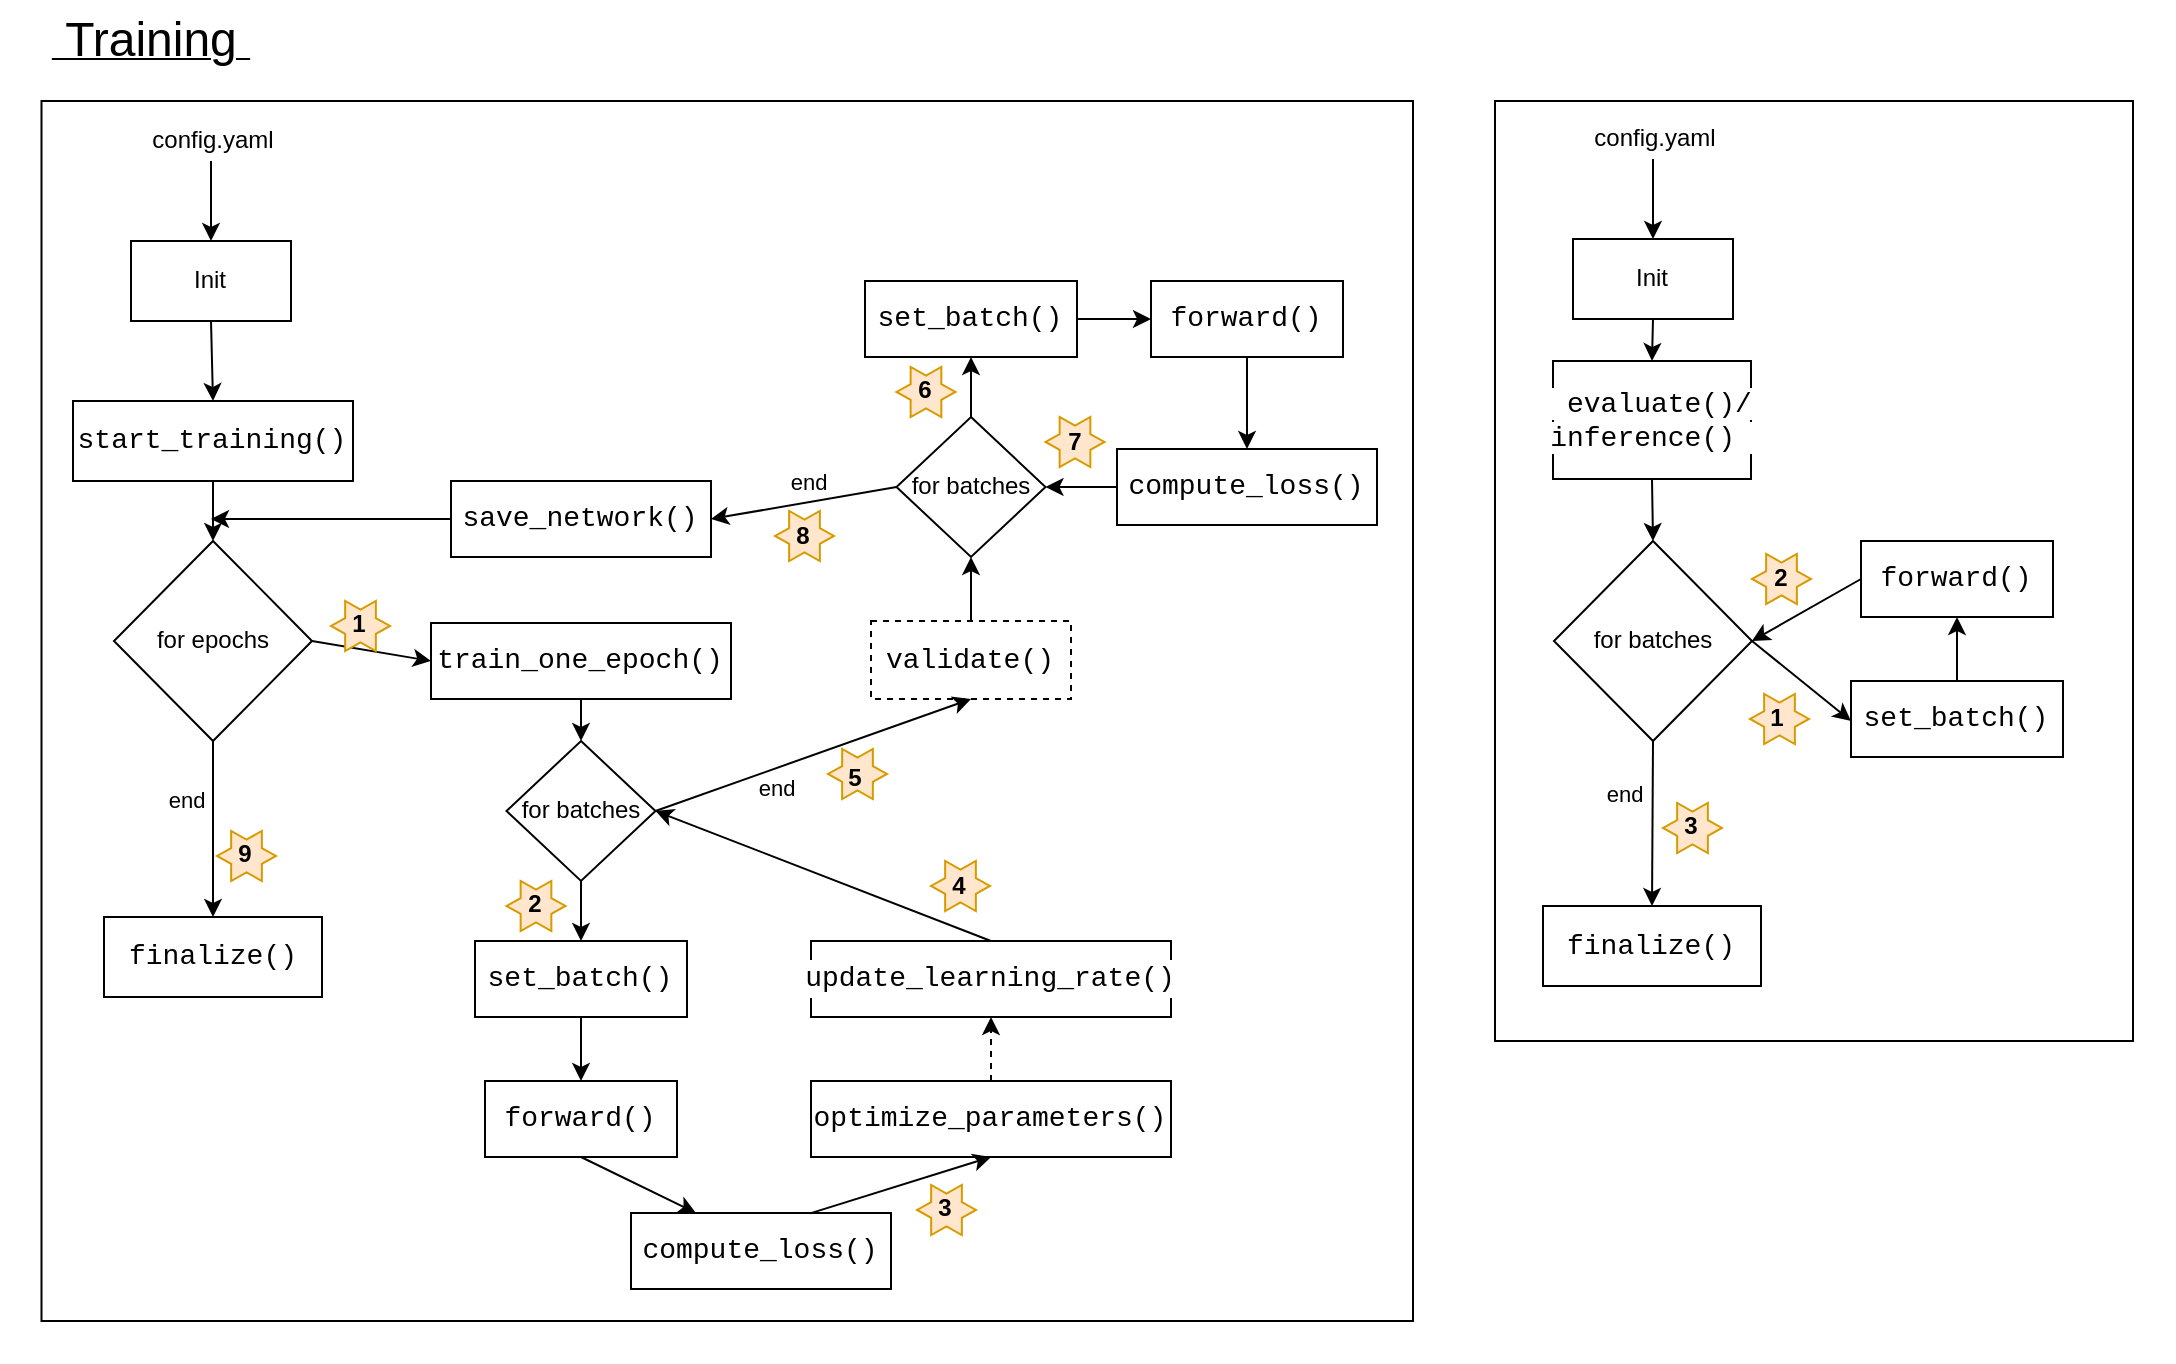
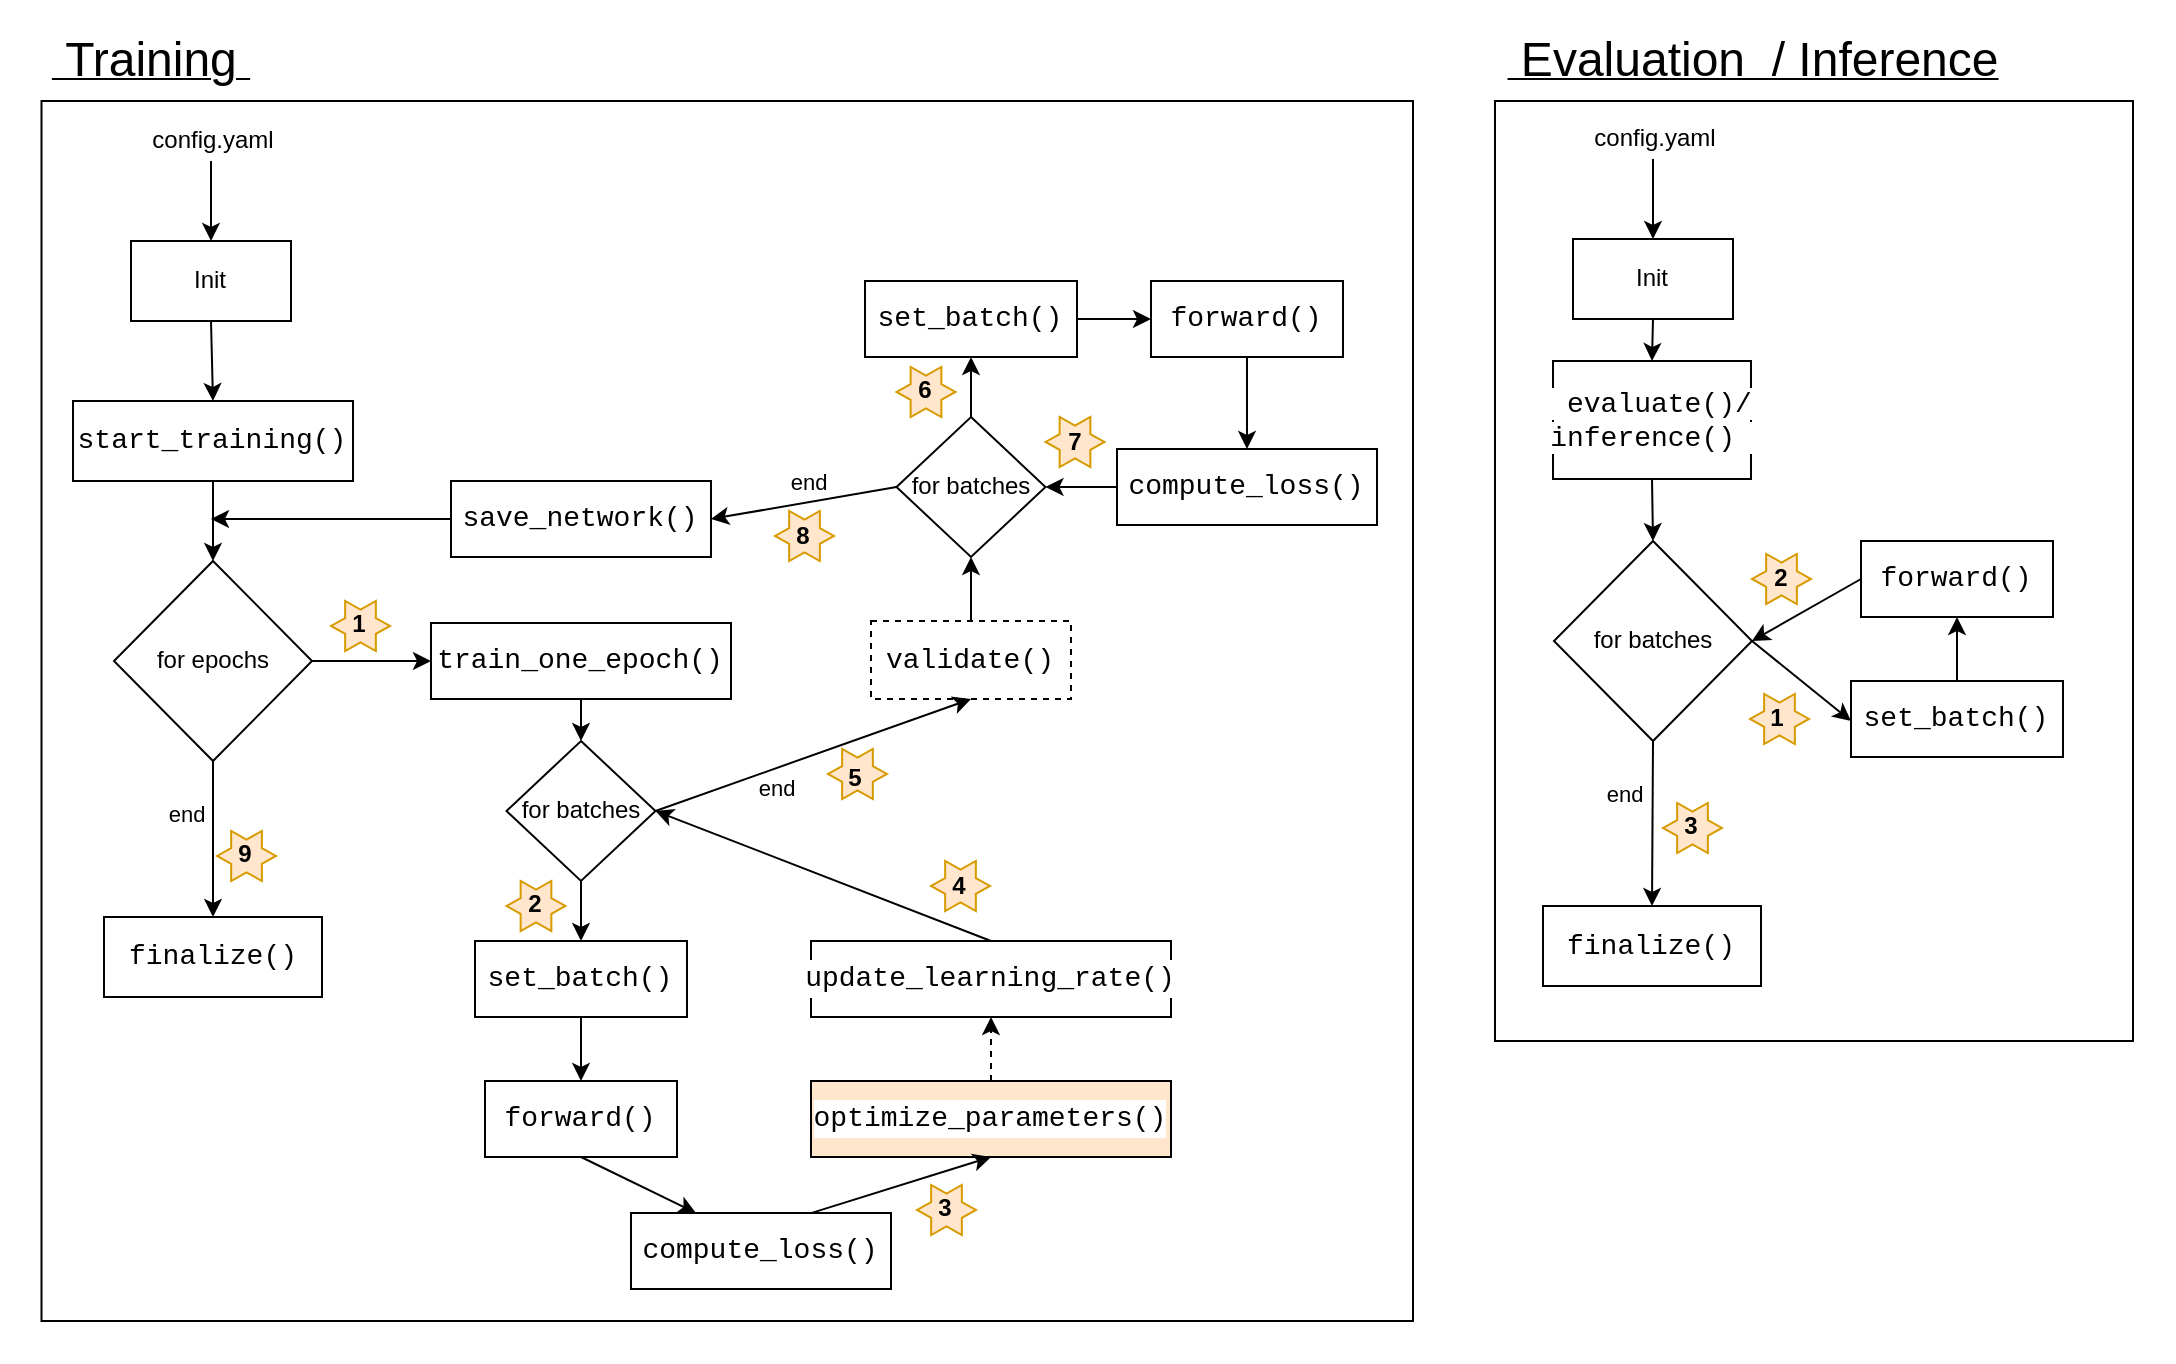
(152, 41) -> (152, 61)
none -> (1753, 61)
(213, 641) -> (213, 661)
(991, 1119) -> (991, 1119)
